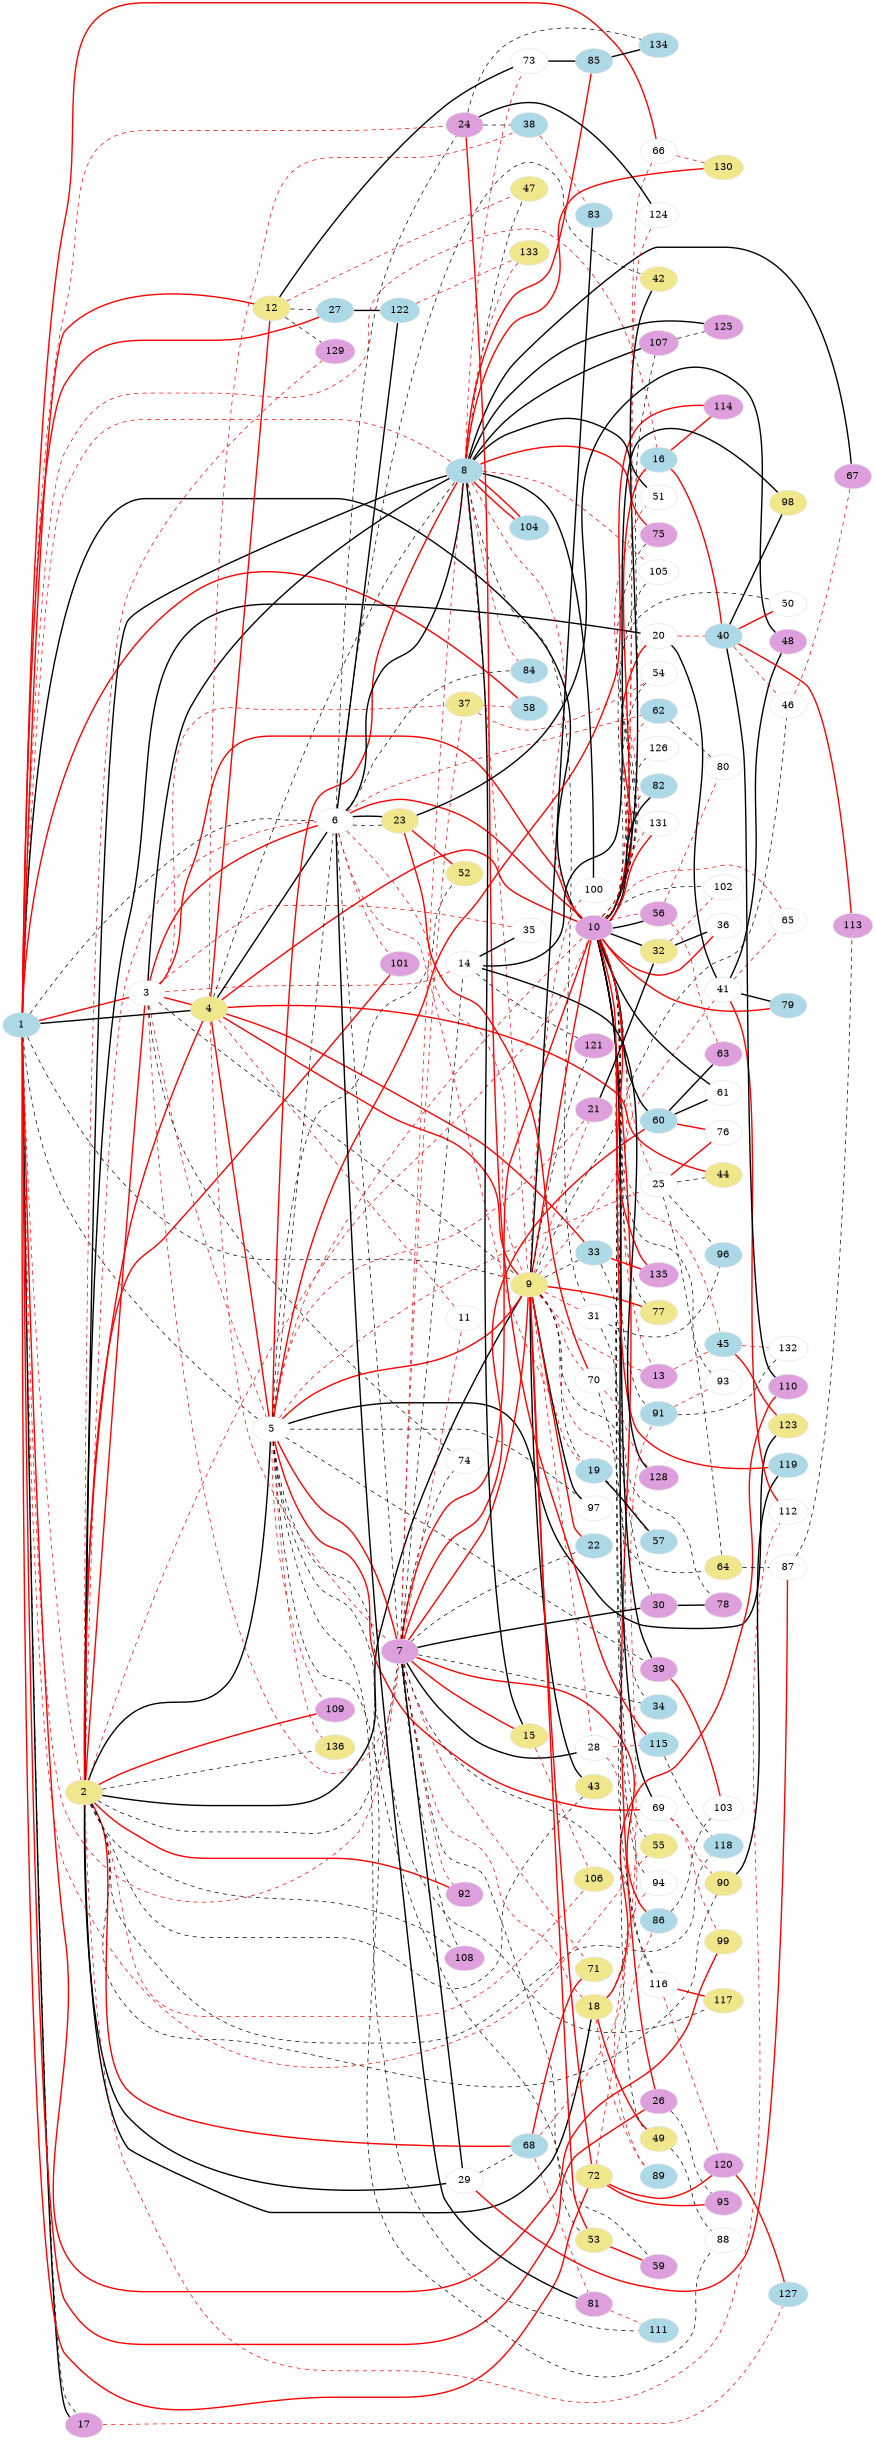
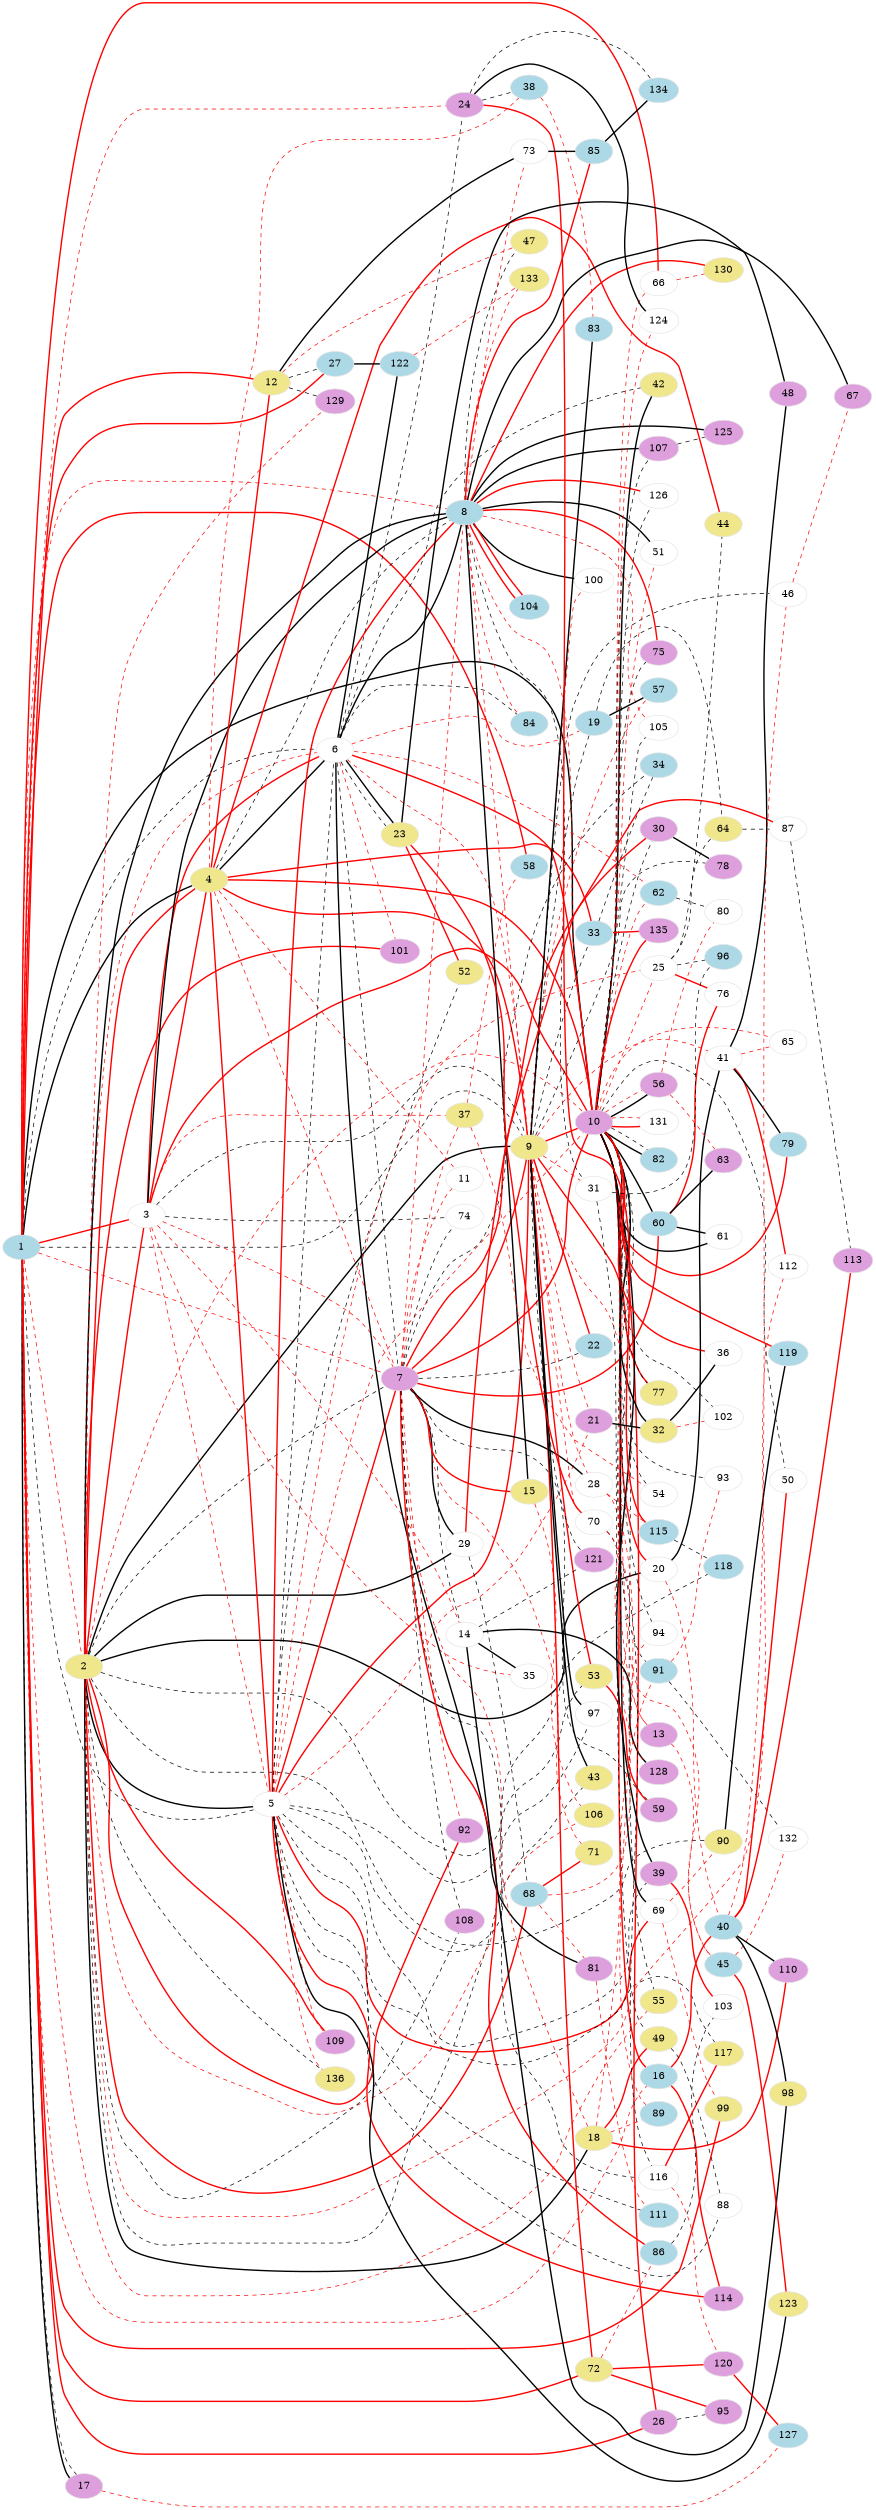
none -> (557, 480)
(529, 1626) -> (525, 1054)
